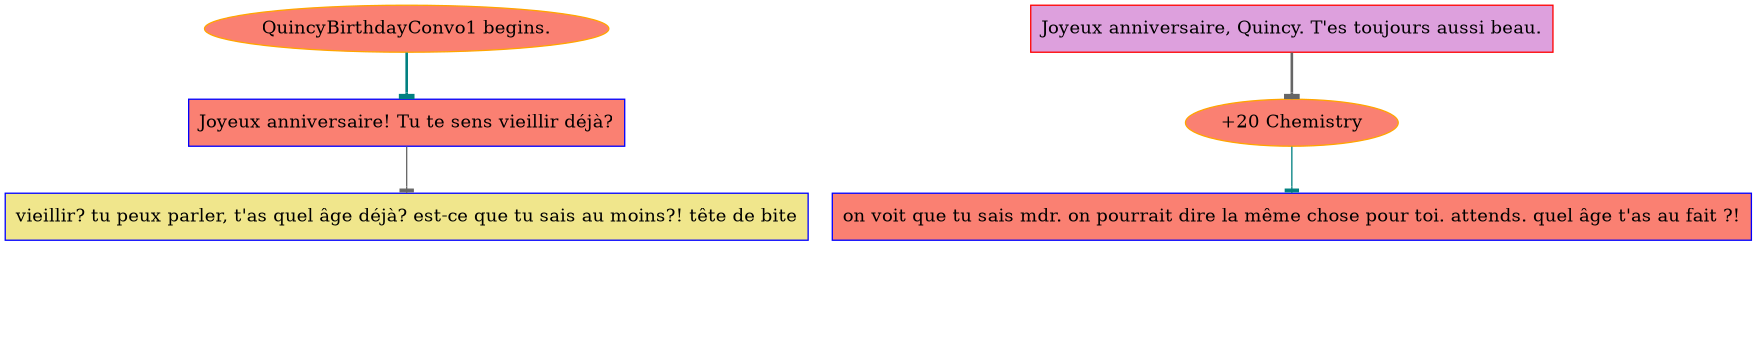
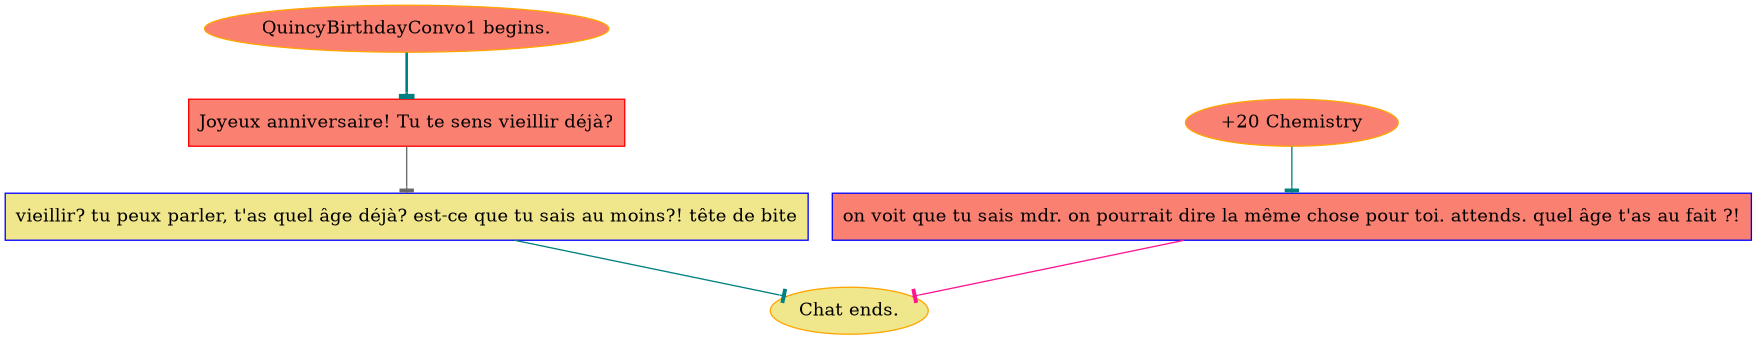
(1292, 29) -> none
(407, 123) -> (407, 123)
none -> (849, 311)
